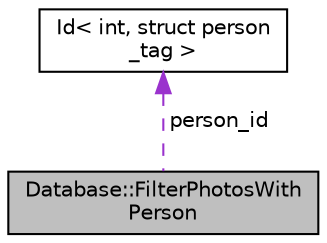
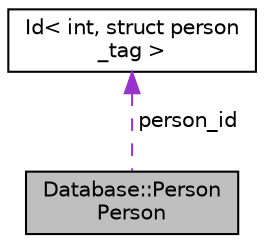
(163, 203) -> (132, 203)
